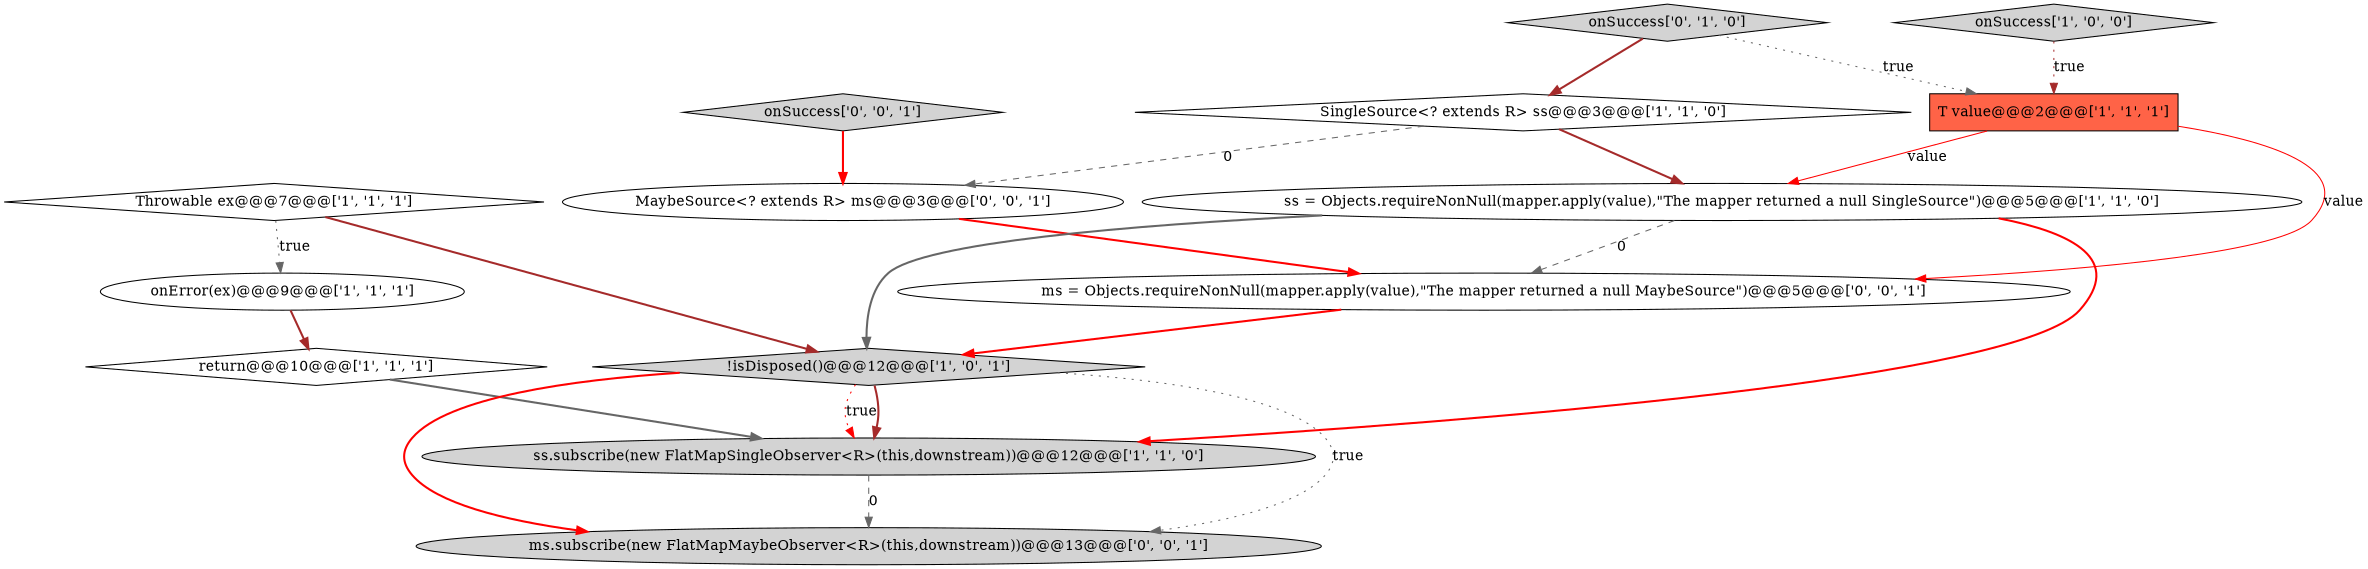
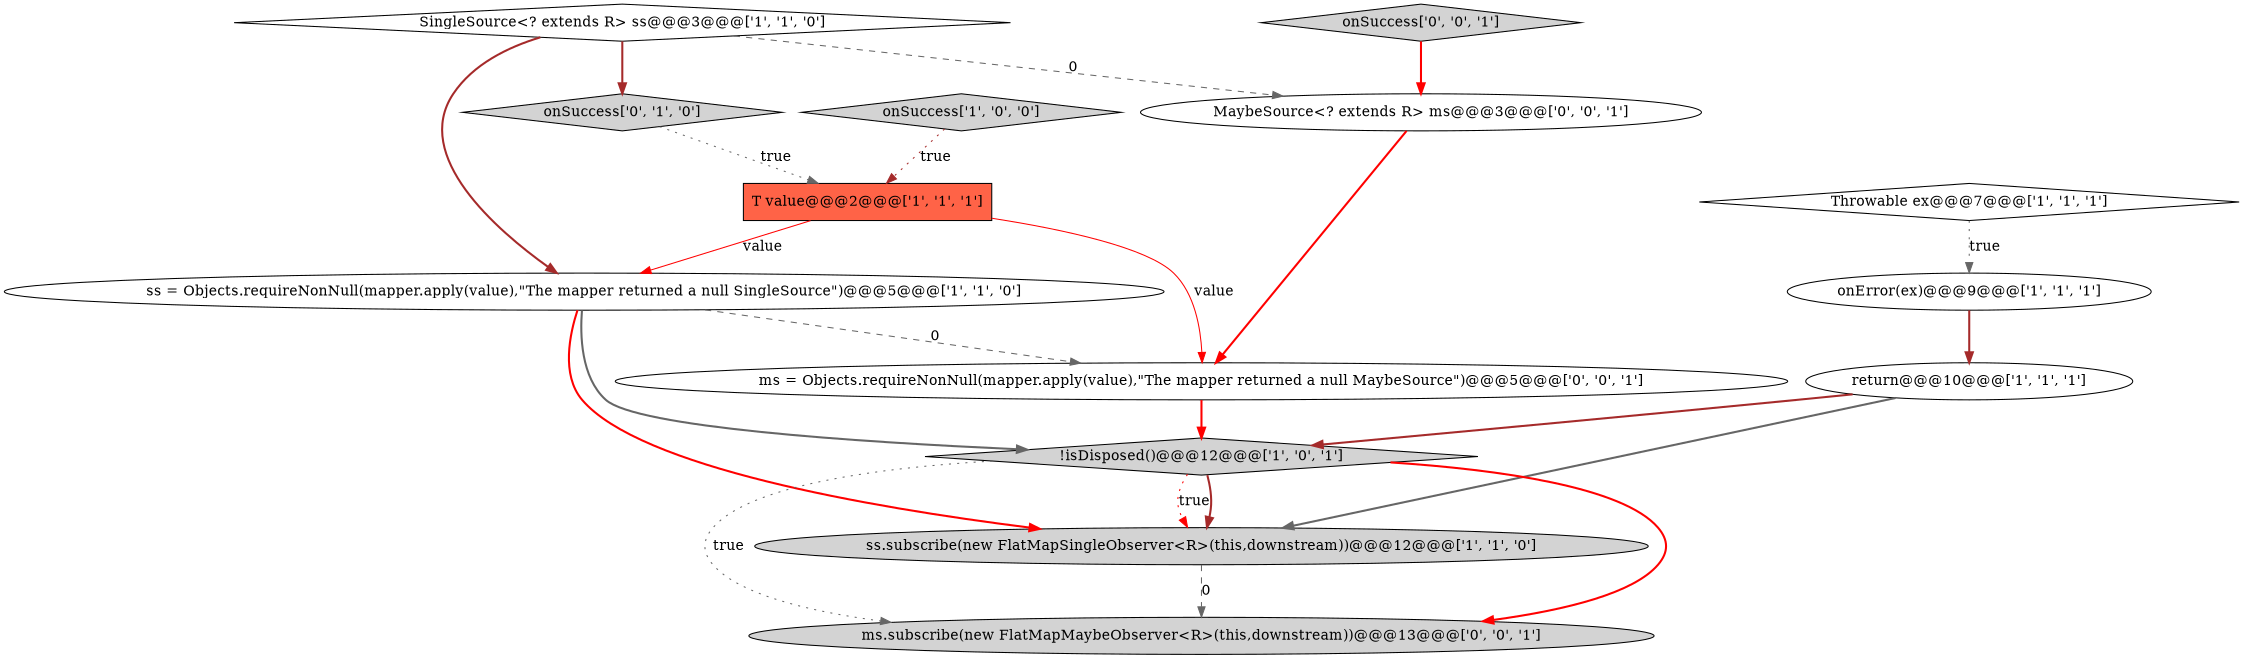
(1601, 64) -> (622, 62)
(566, 283) -> (1588, 420)
(316, 367) -> (1969, 381)
